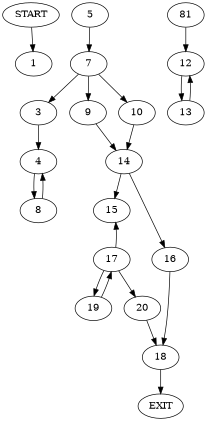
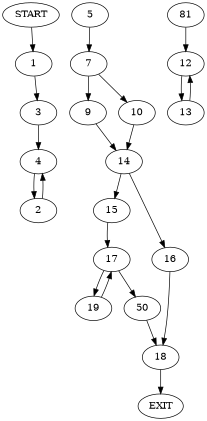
(66, 86) -> (36, 85)
(38, 211) -> (38, 211)
(116, 238) -> (107, 231)
(142, 308) -> (142, 308)
